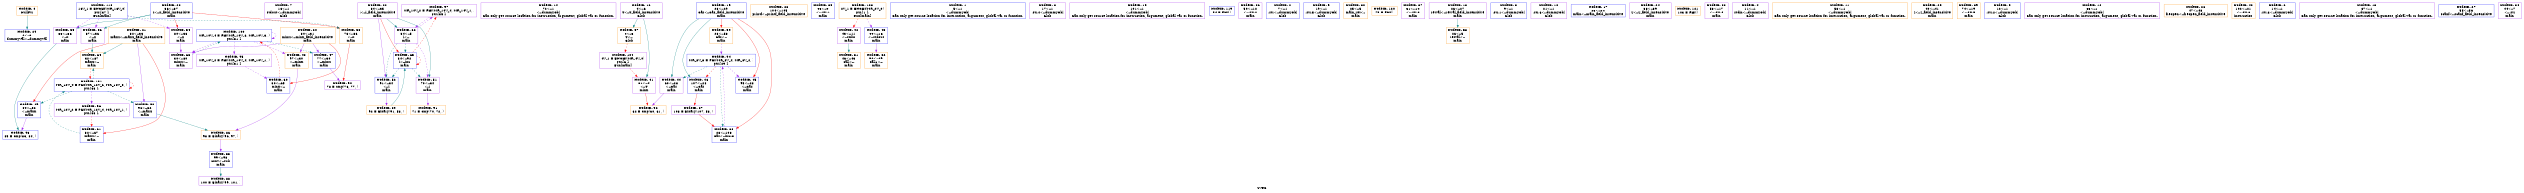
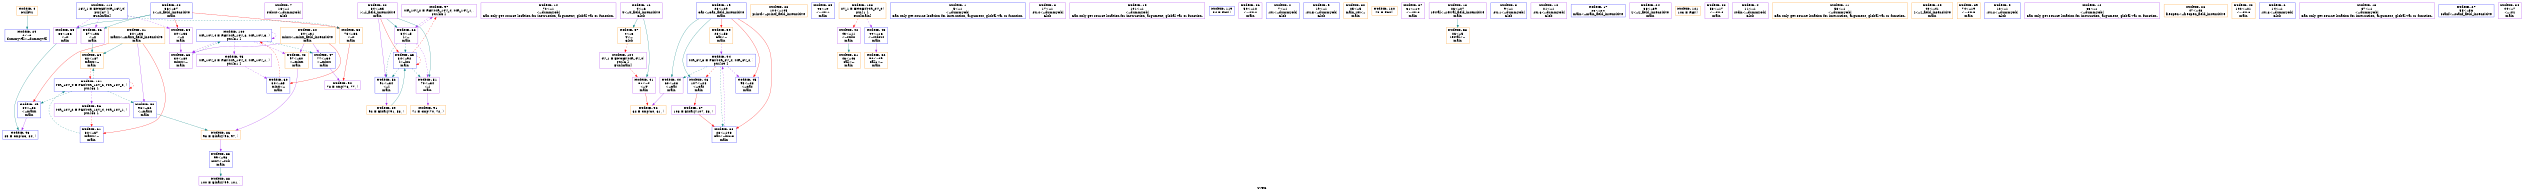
(2244, 16) -> (2244, 16)
(644, 90) -> (644, 90)
